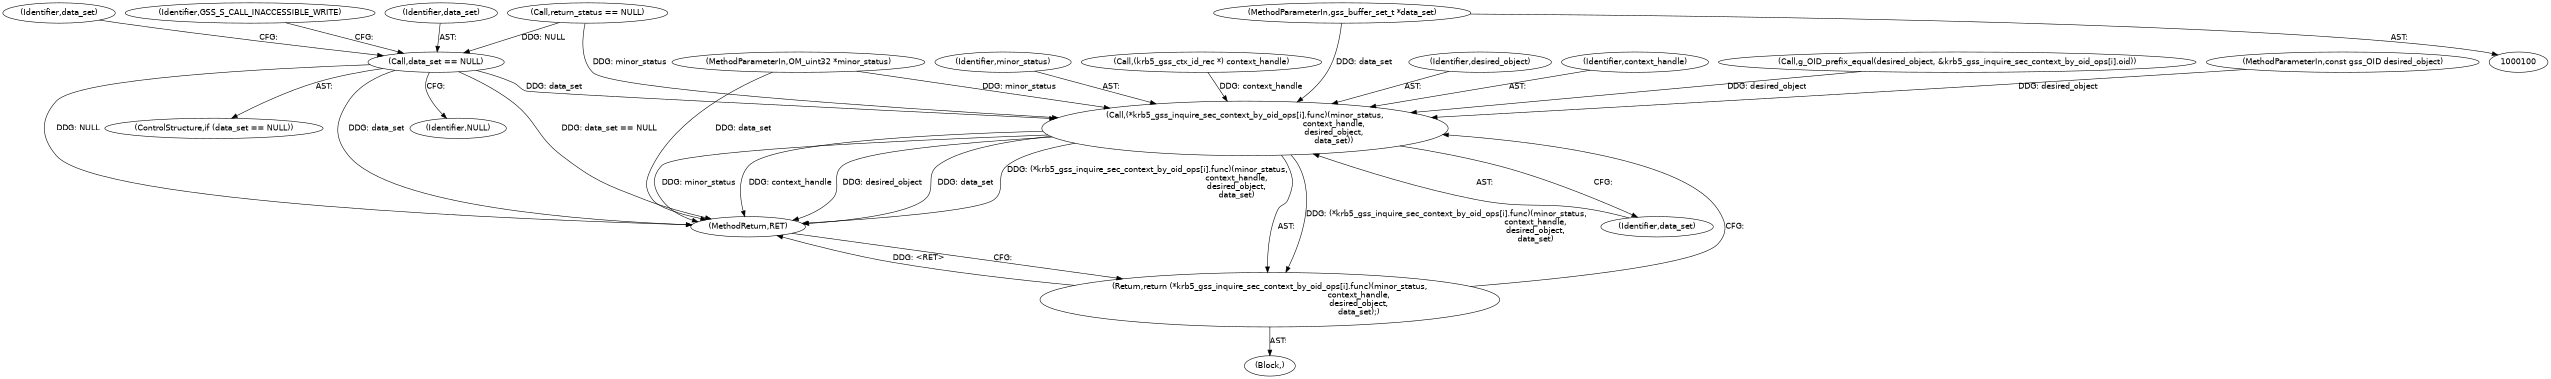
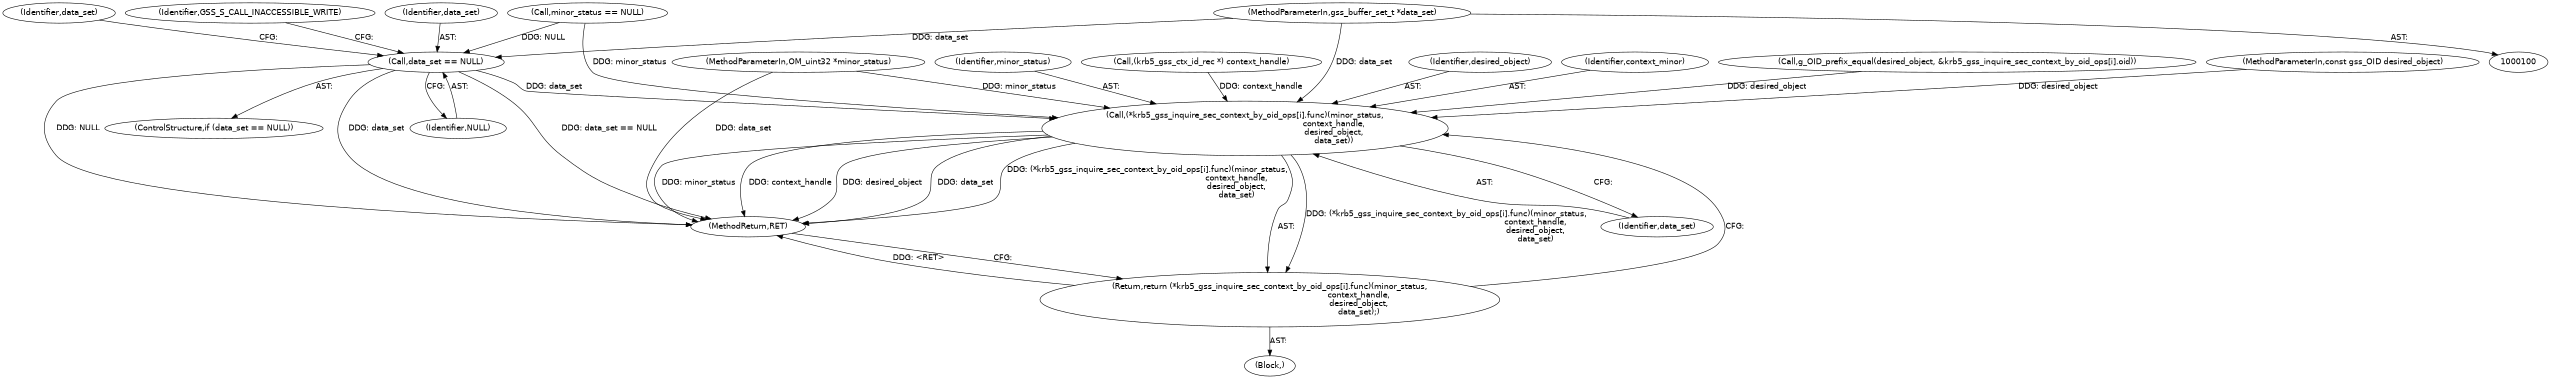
(588, 13) -> (588, 13)
none -> (867, 36)
(1635, 62) -> (1635, 62)
none -> (453, 97)
